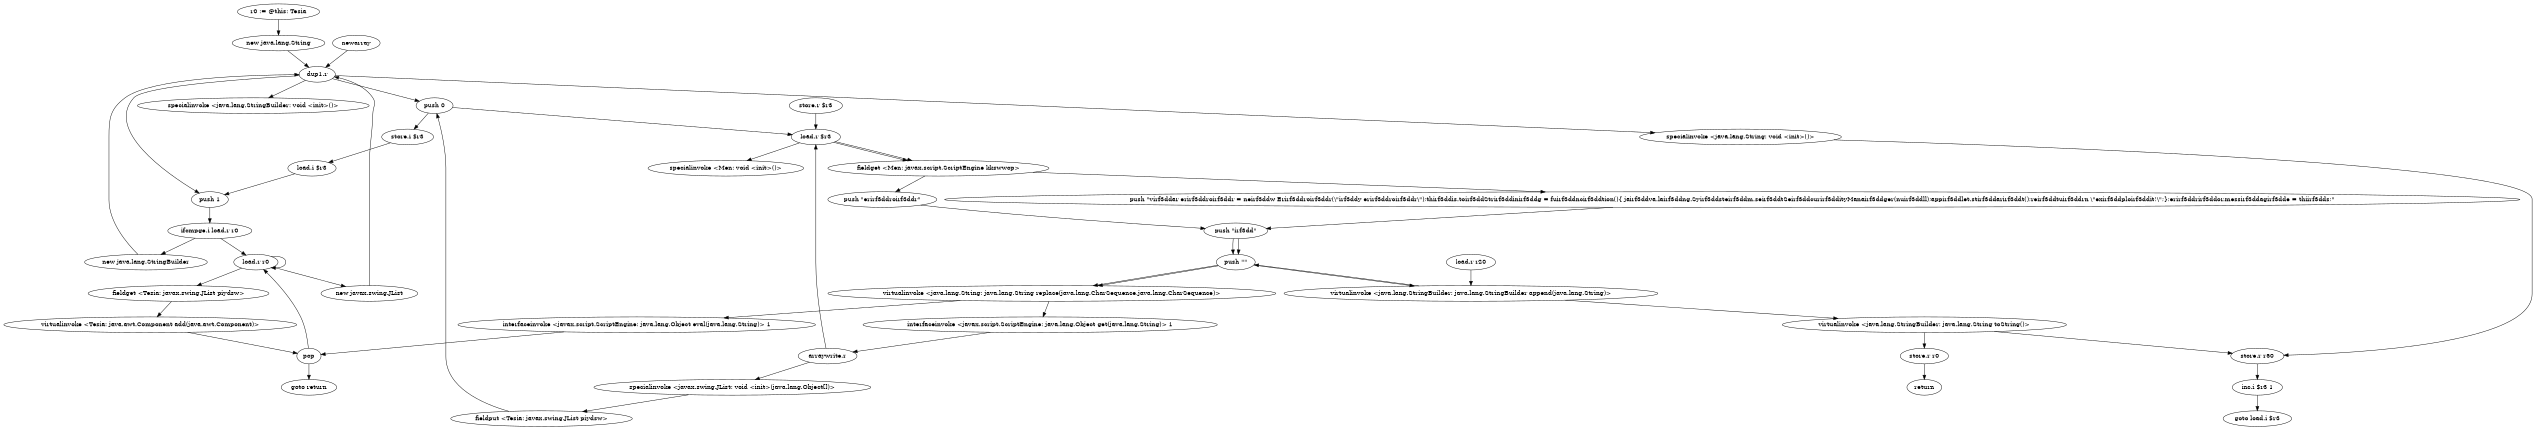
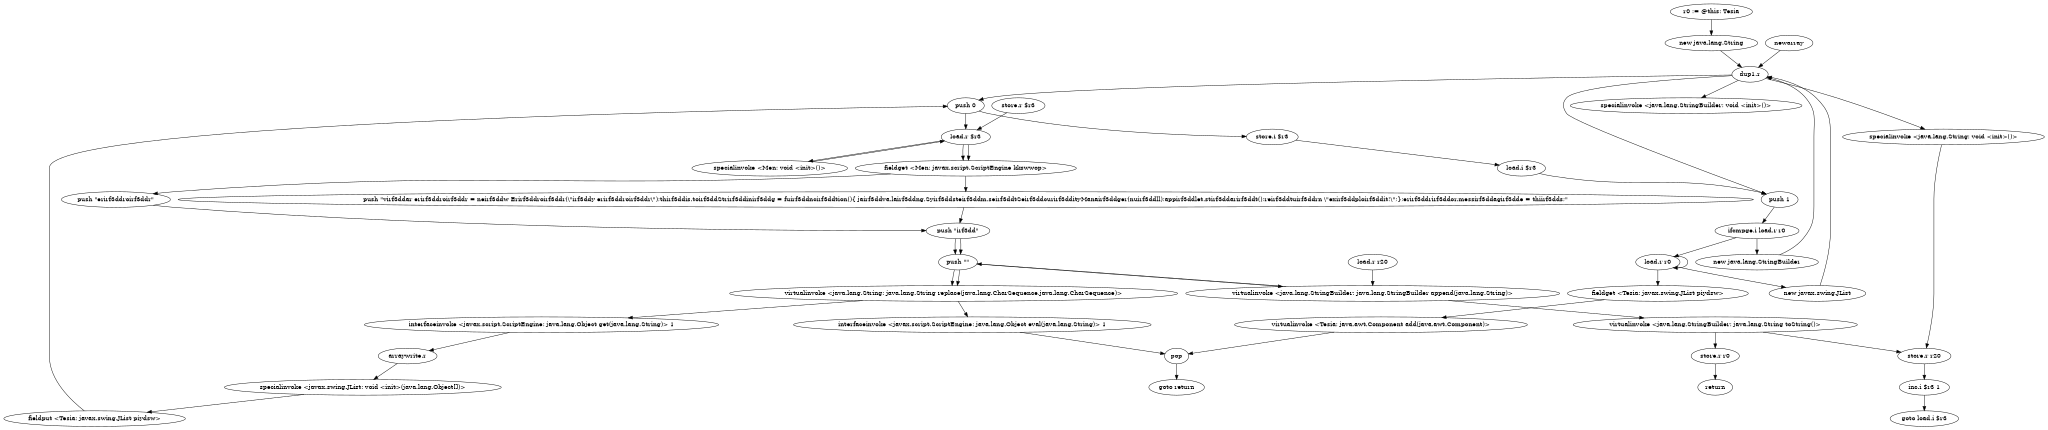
(816, 249) -> (876, 152)
(295, 307) -> none
(2257, 356) -> (1924, 356)
